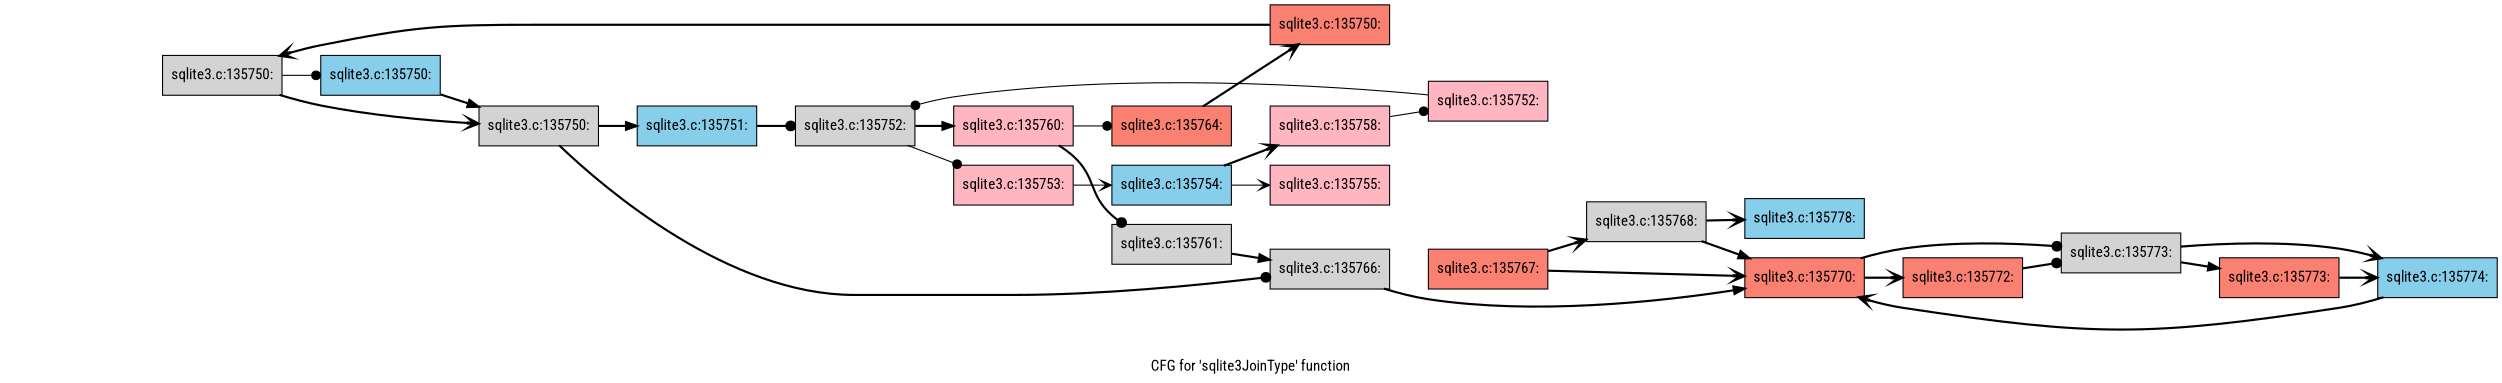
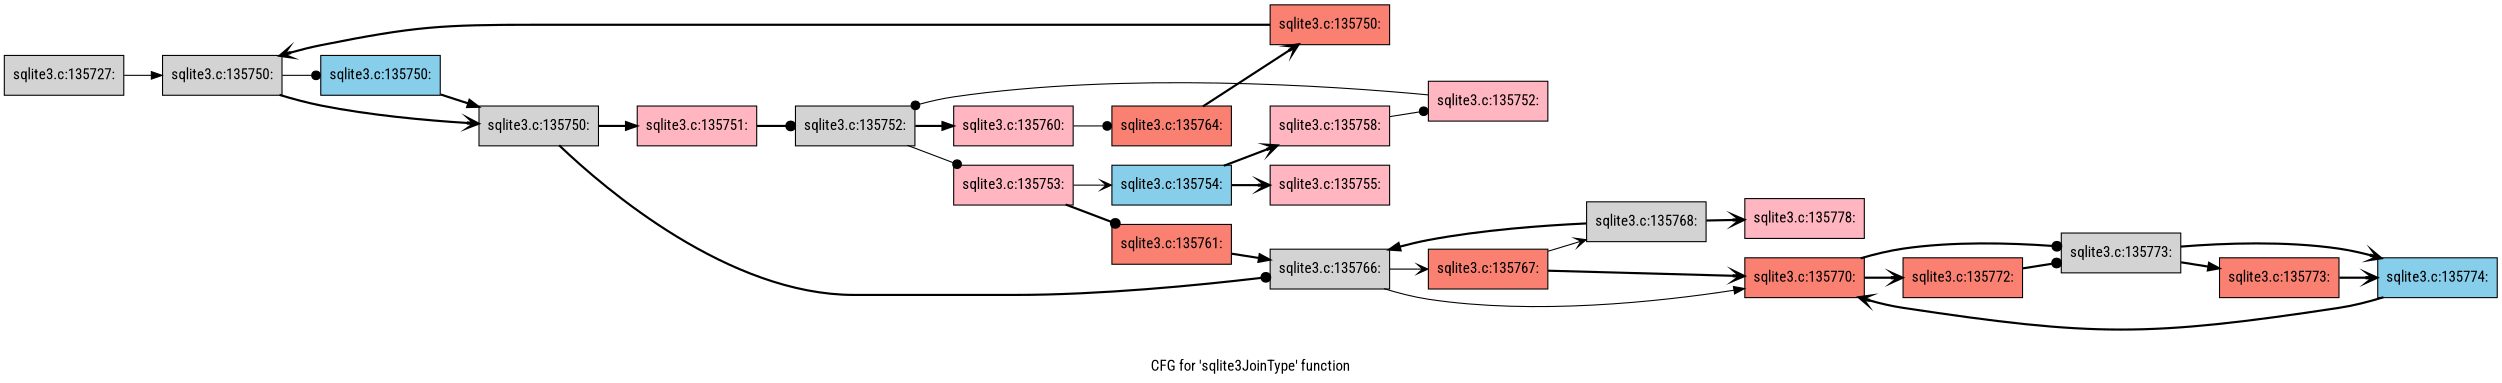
none -> (64, 75)
(697, 126) -> (697, 126)
(1088, 177) -> (1088, 213)
(1245, 185) -> (1245, 185)
(1805, 219) -> (1805, 219)
(1172, 244) -> (1172, 244)
(1562, 247) -> (1562, 247)
(1720, 248) -> (1493, 231)
none -> (1404, 269)
(1558, 306) -> (1558, 306)
